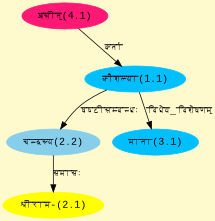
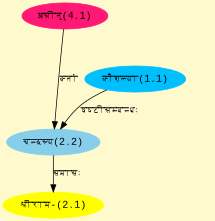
(97, 45) -> (59, 75)
(156, 142) -> none
